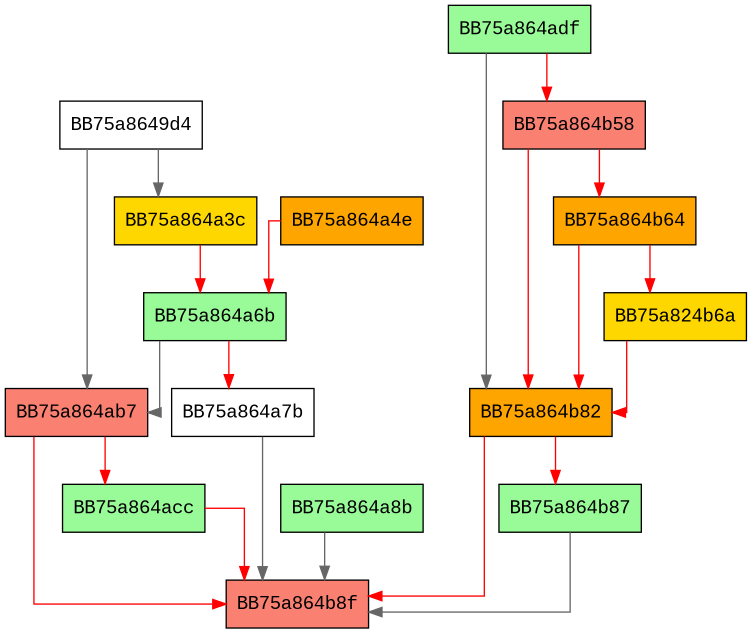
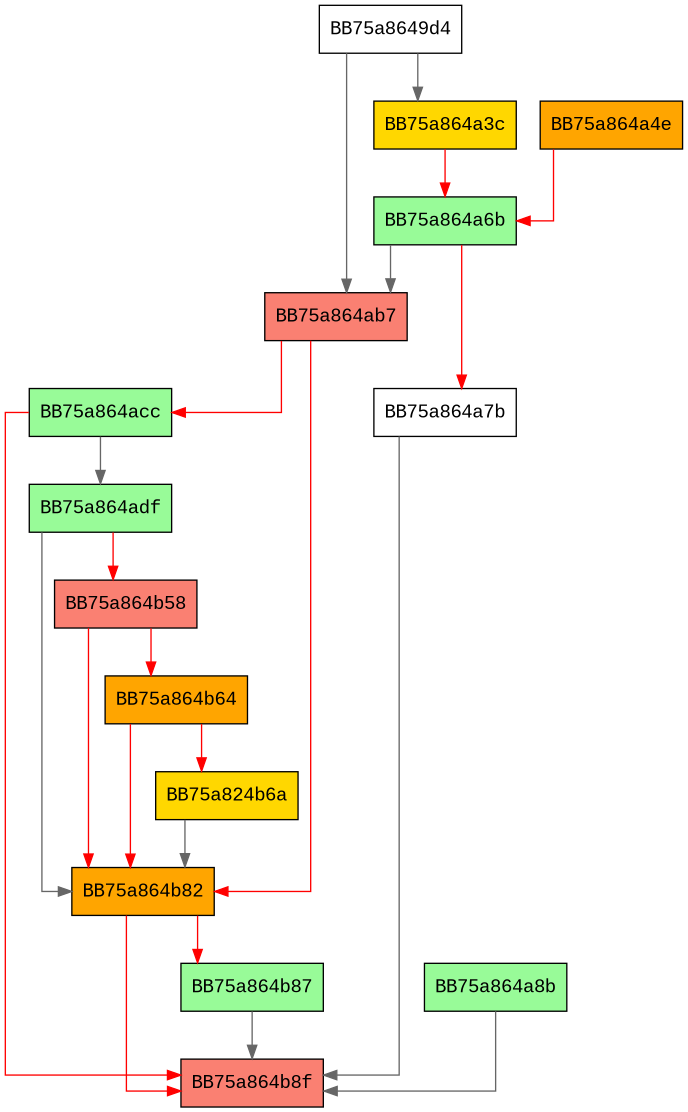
(627, 377) -> (185, 837)
none -> (100, 454)
(40, 604) -> (311, 657)
